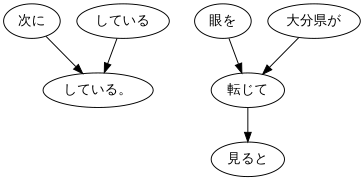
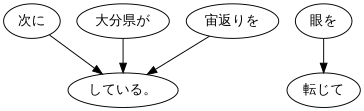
(123, 21) -> (232, 21)
(284, 52) -> (123, 51)
(248, 159) -> none
